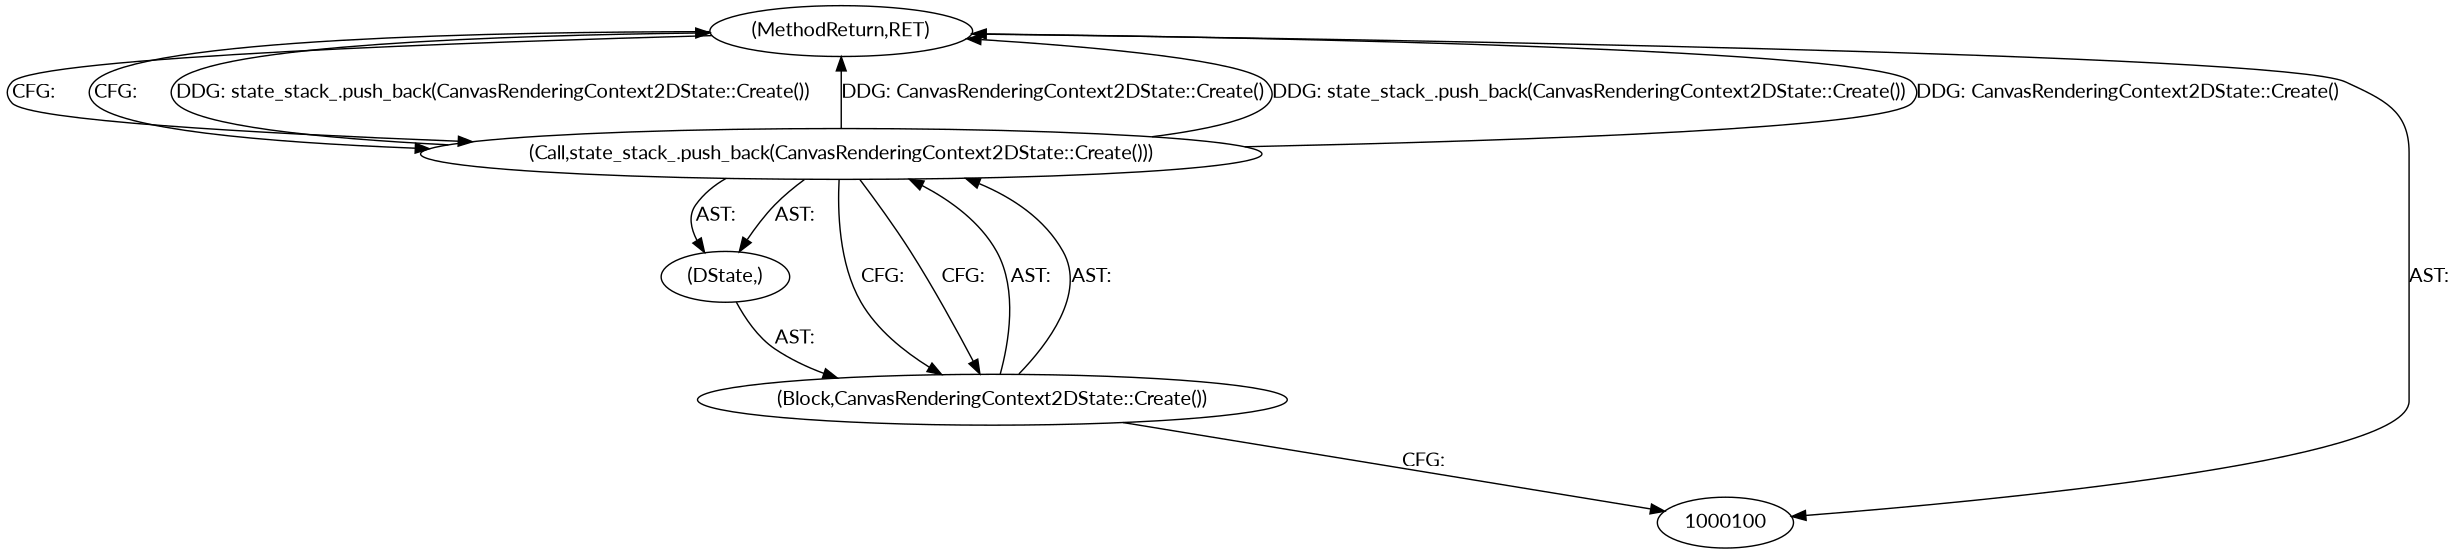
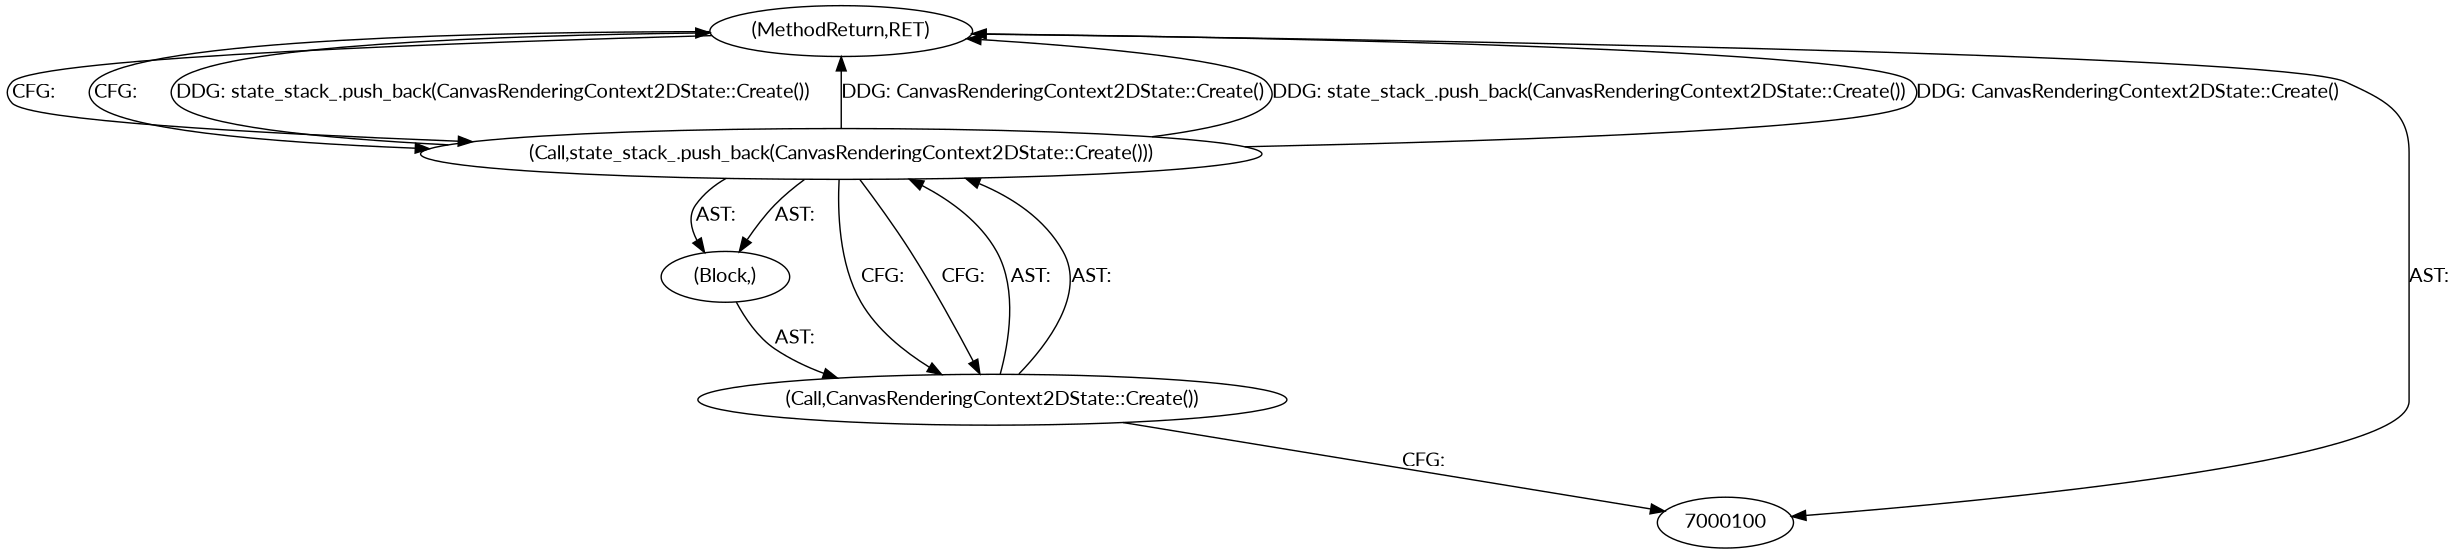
(725, 277) -> (725, 277)
(992, 400) -> (992, 400)
(1725, 523) -> (1725, 523)
